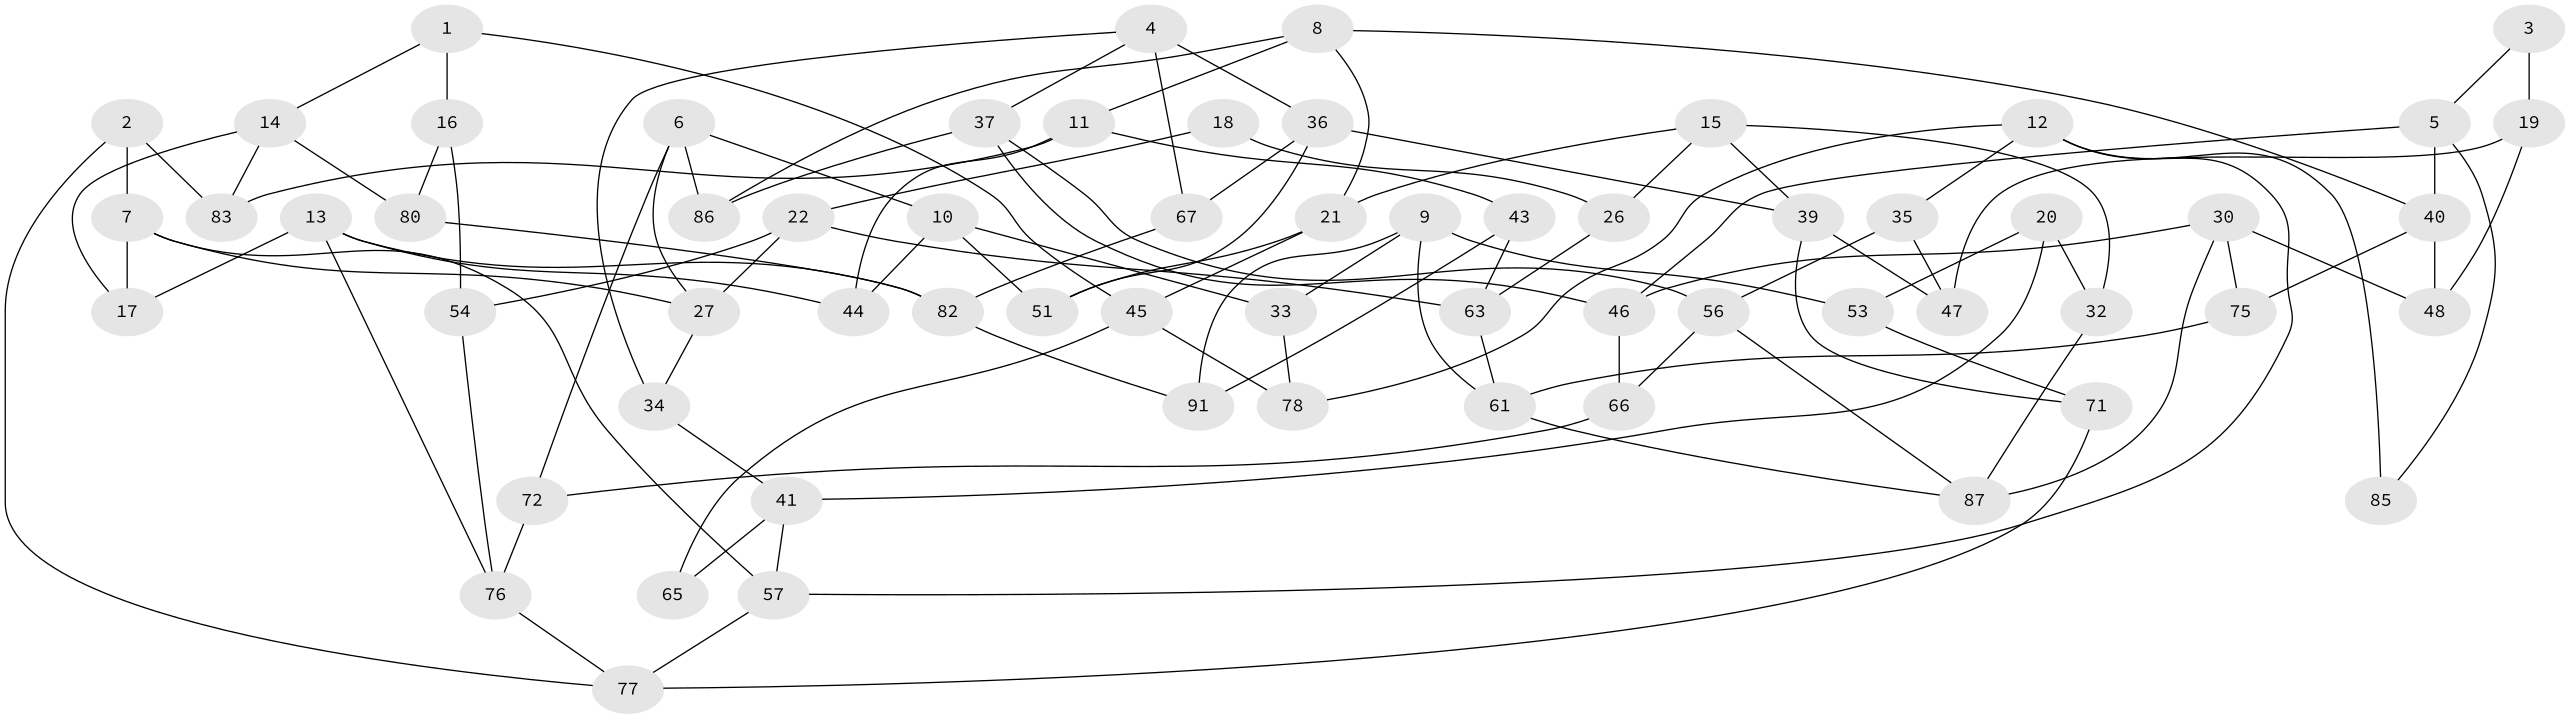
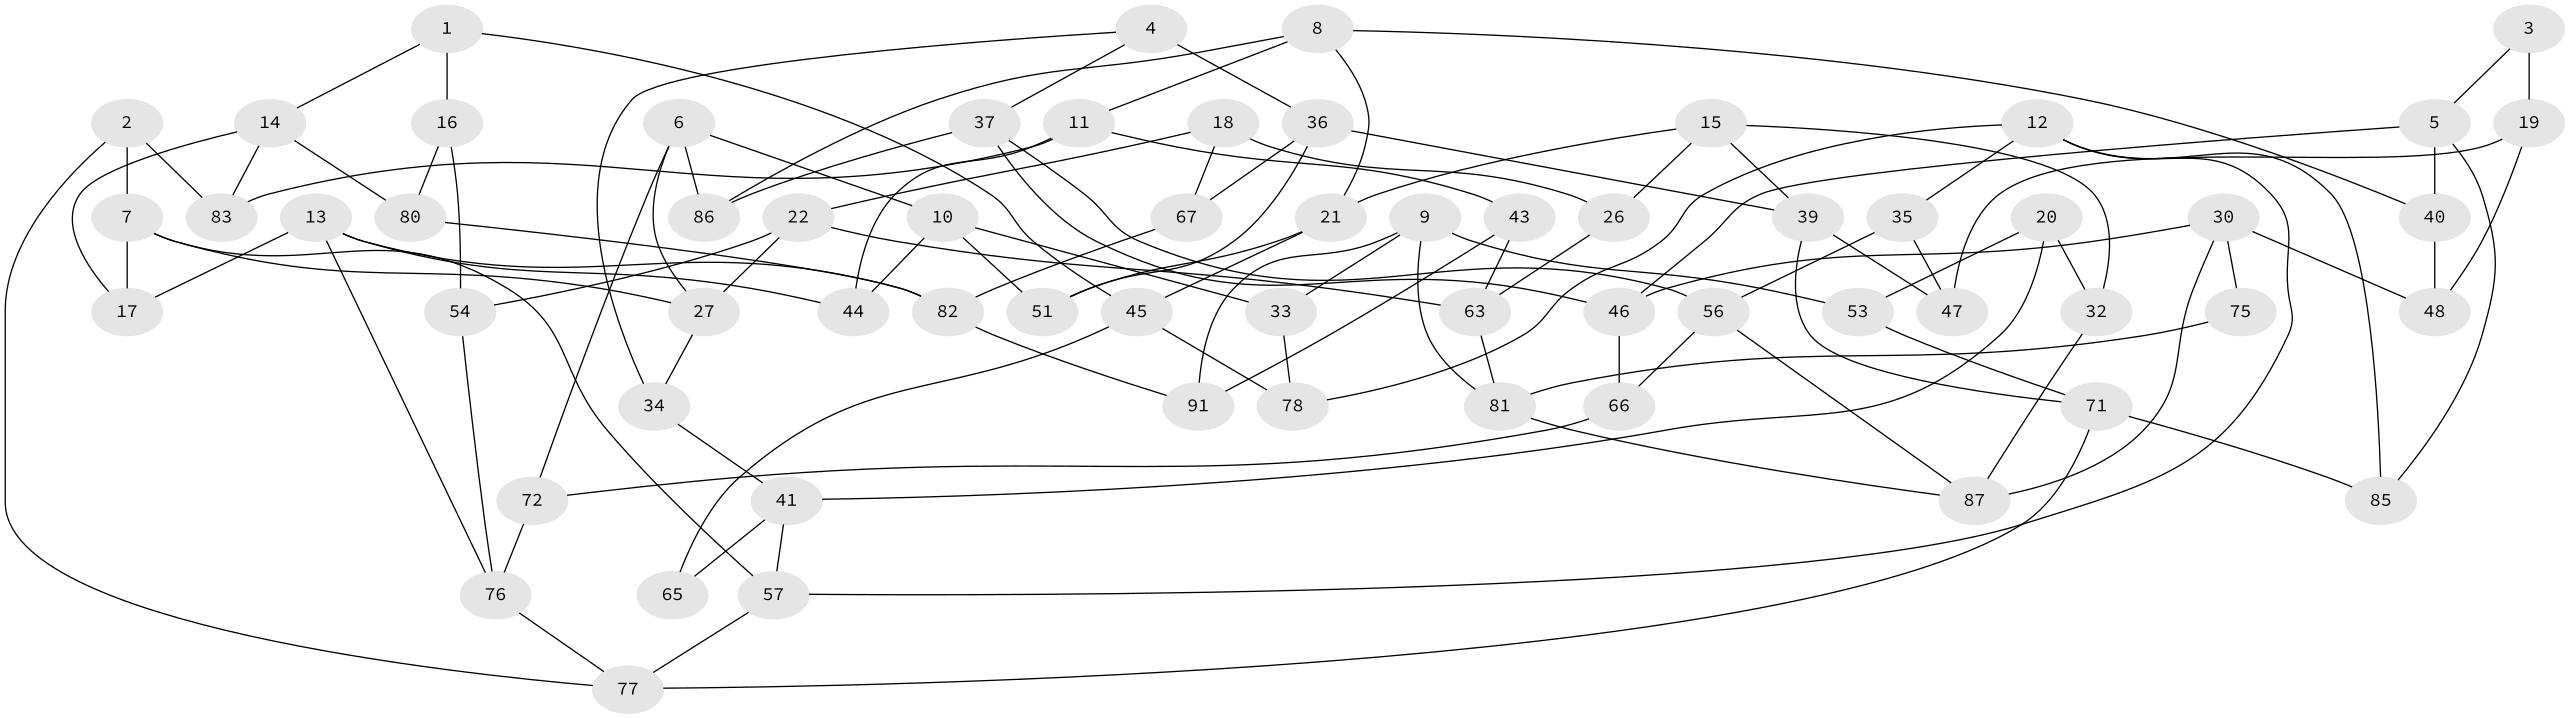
(1169, 123) -> (1205, 171)
(2345, 262) -> none
(1500, 406) -> (1500, 406)
none -> (2241, 449)
